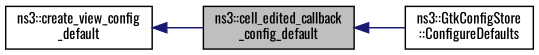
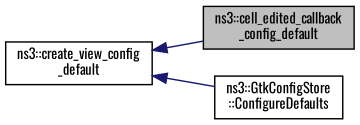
(387, 28) -> (191, 82)
